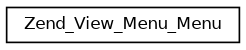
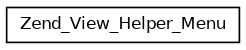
(123, 25) -> (123, 25)
